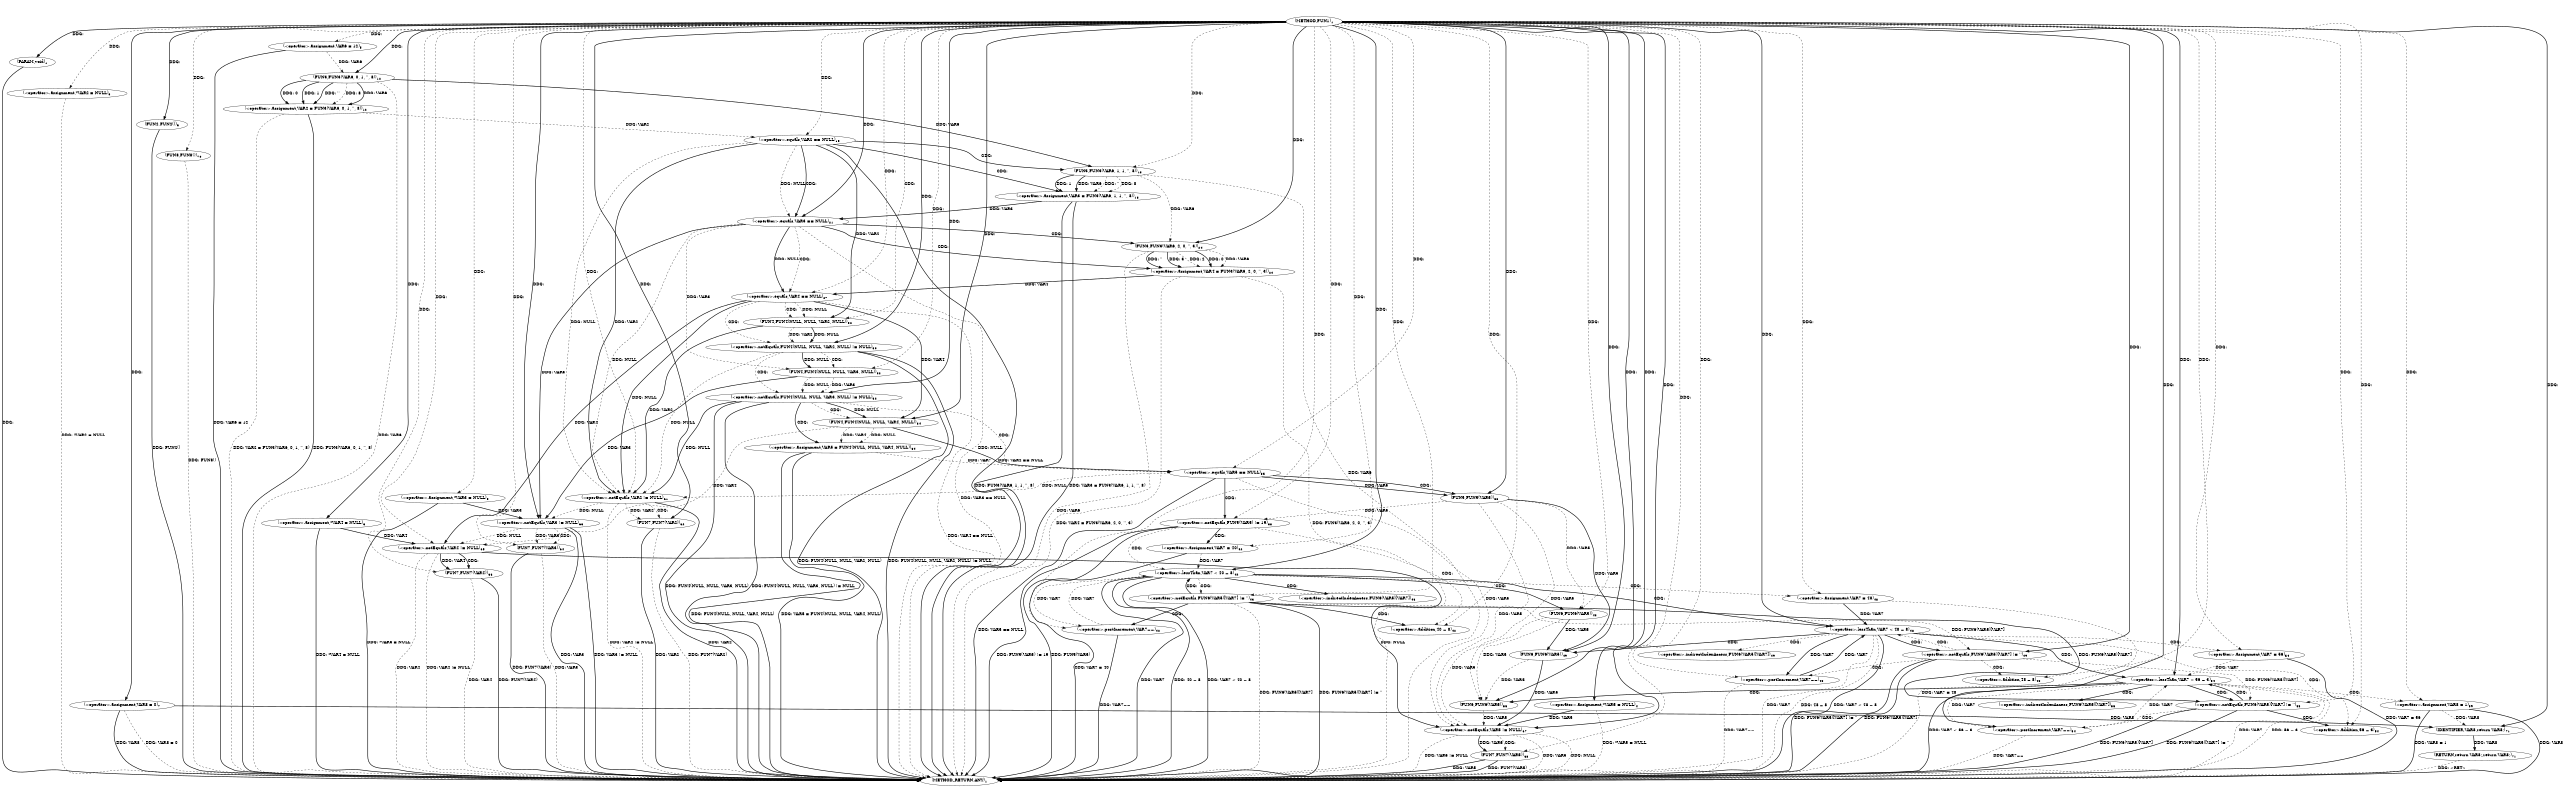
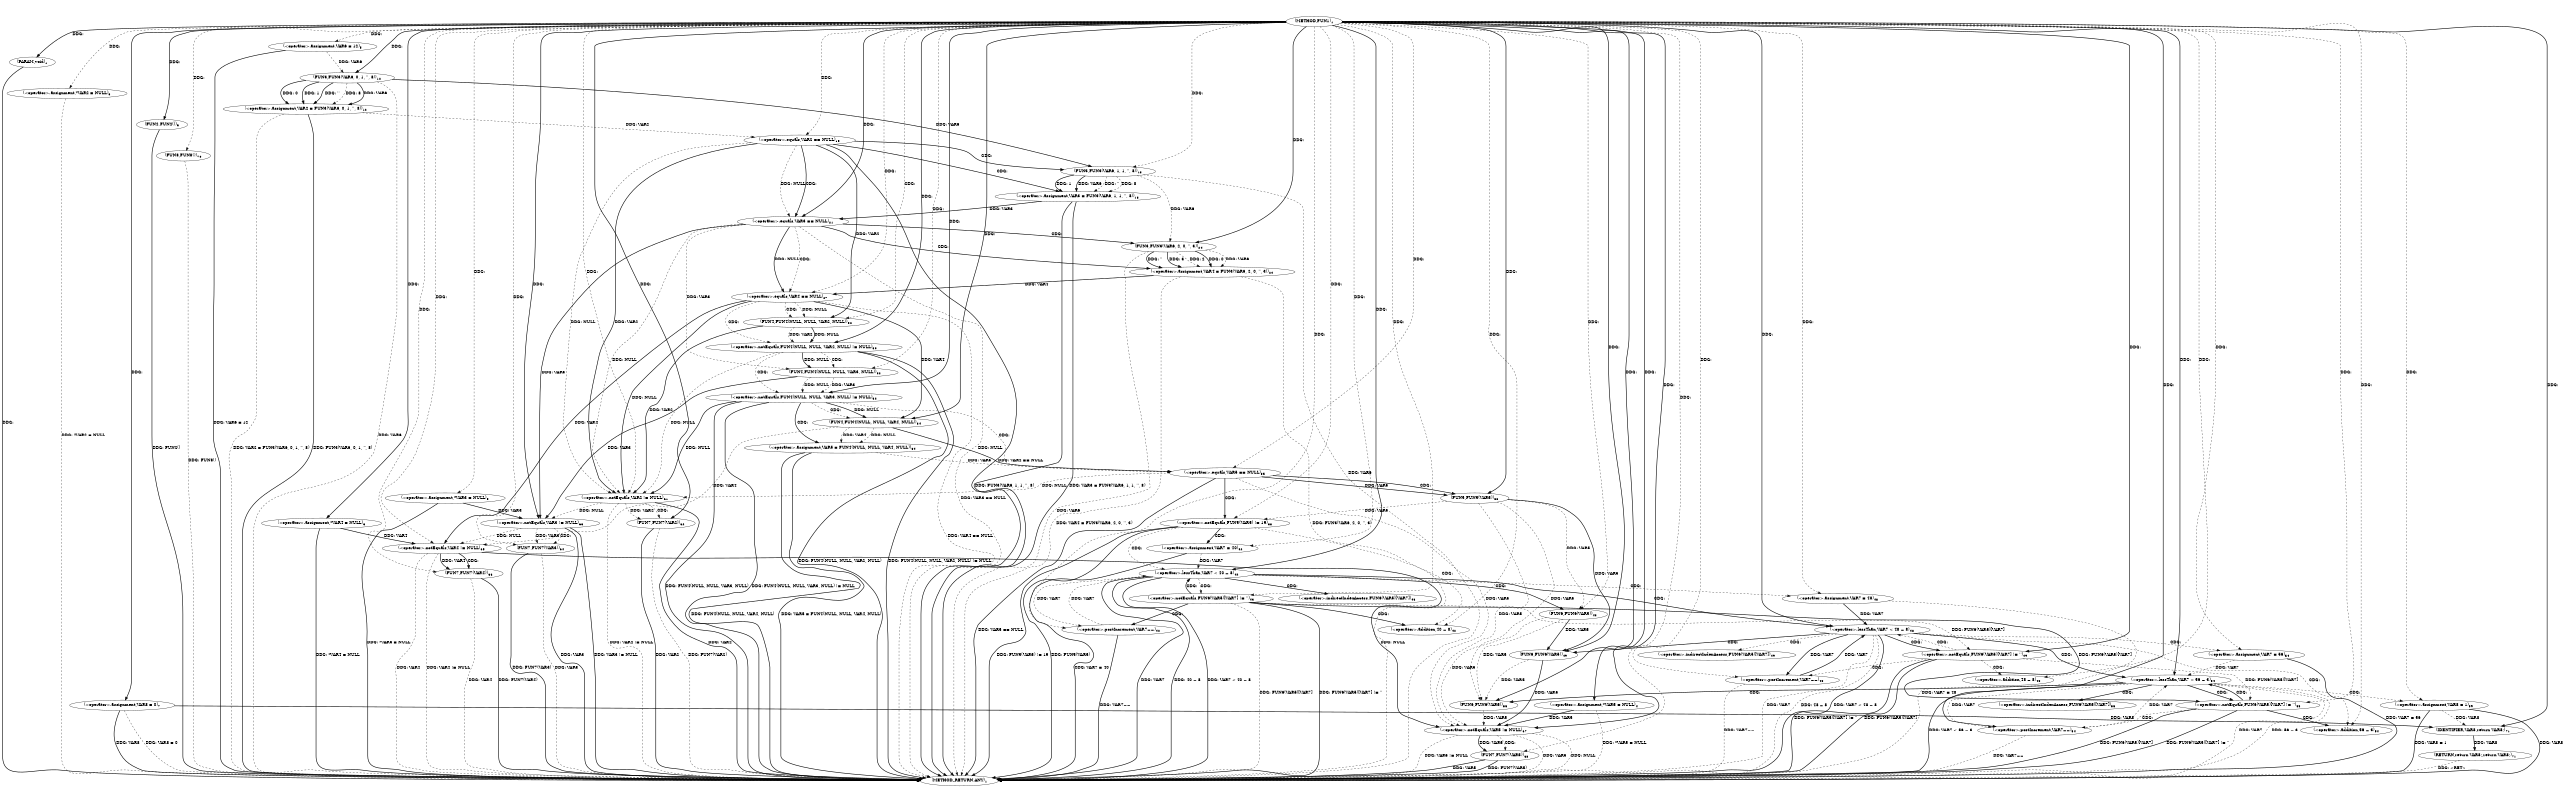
(980, 460) -> (980, 460)
